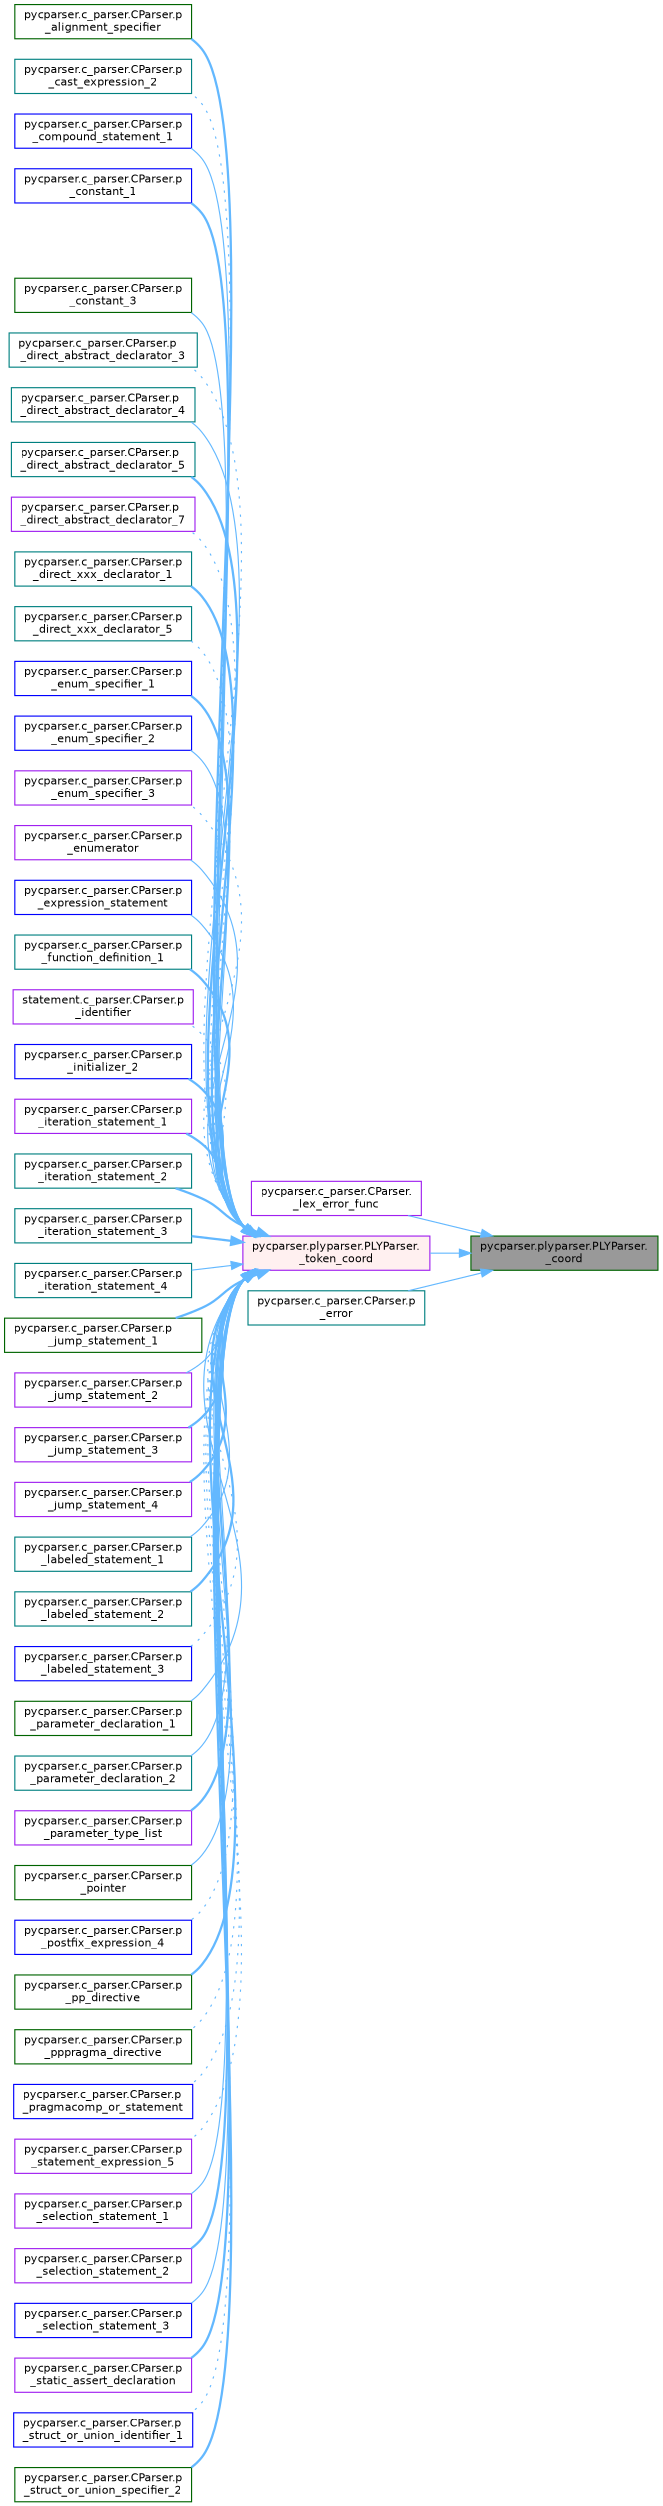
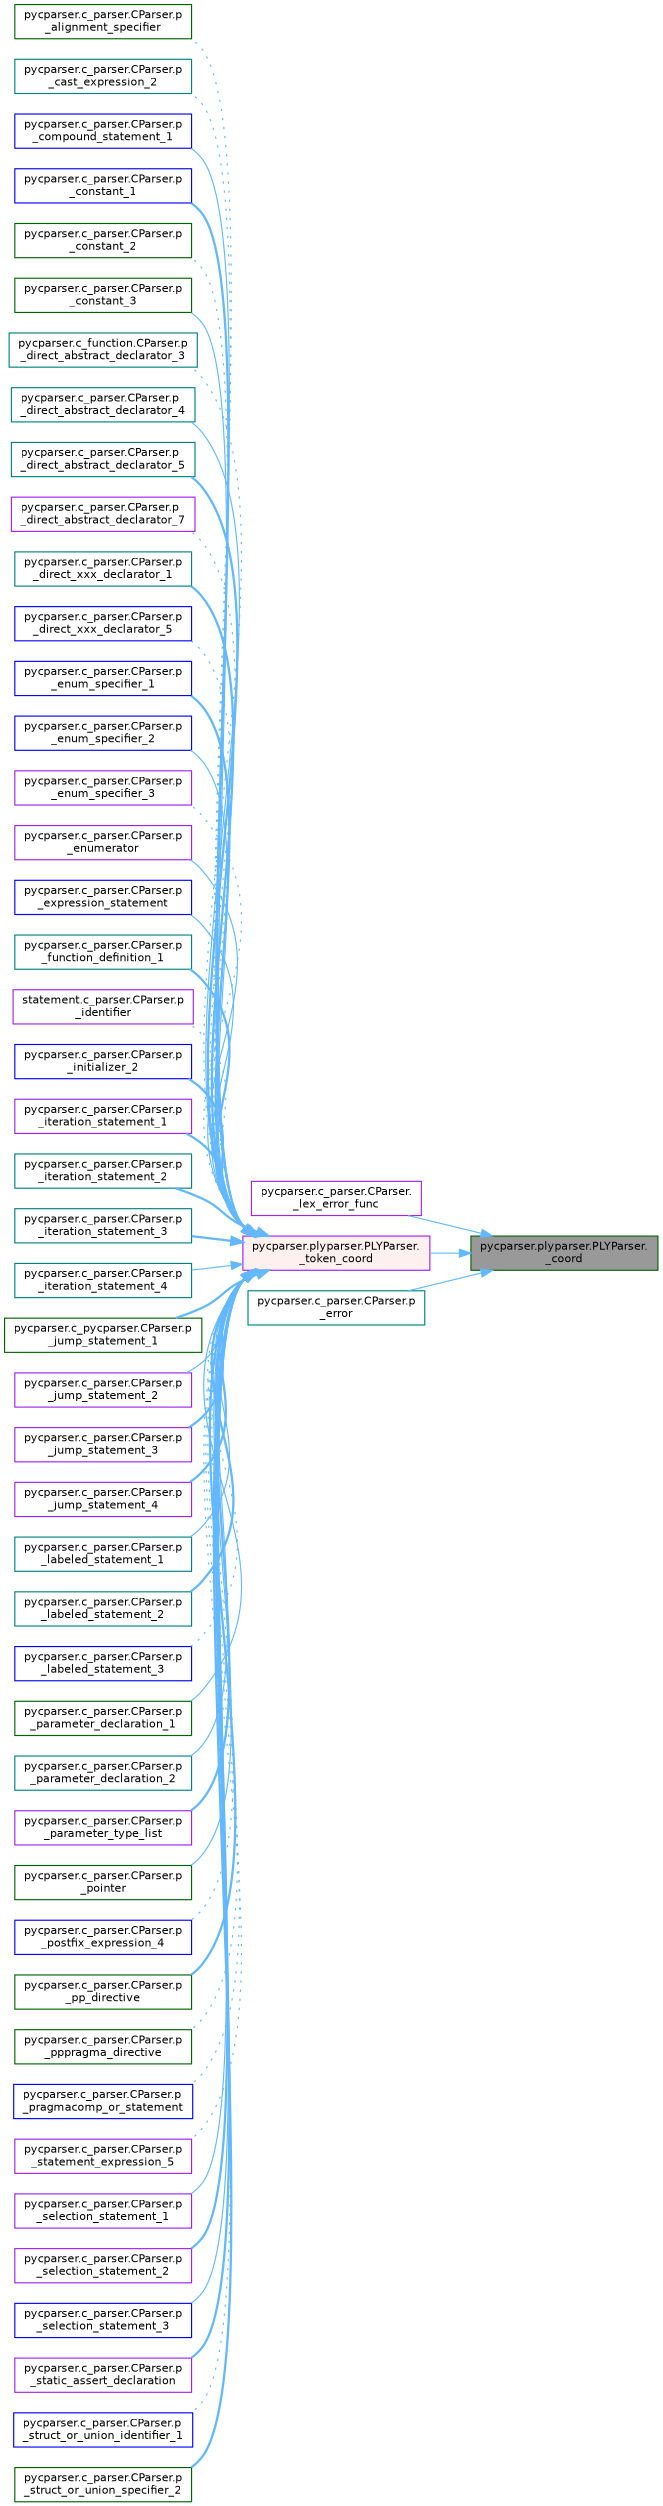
none -> (103, 241)
(103, 350) -> (103, 350)
(103, 624) -> (103, 624)
(223, 631) -> (223, 631)
(103, 1335) -> (103, 1335)
